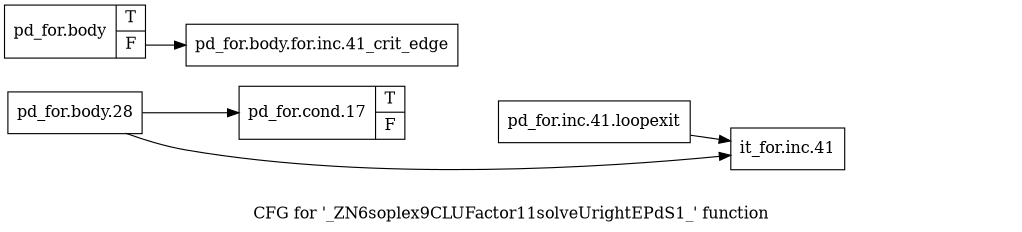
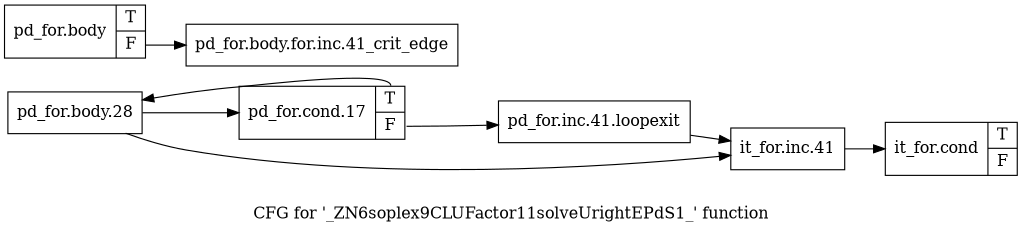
none -> (273, 83)
none -> (447, 126)
none -> (951, 149)
